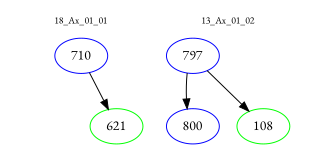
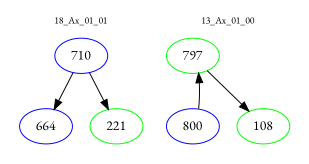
(228, 21) -> (228, 21)
(193, 56) -> (193, 56)
(186, 86) -> (199, 96)
none -> (46, 126)
(117, 126) -> (117, 126)
